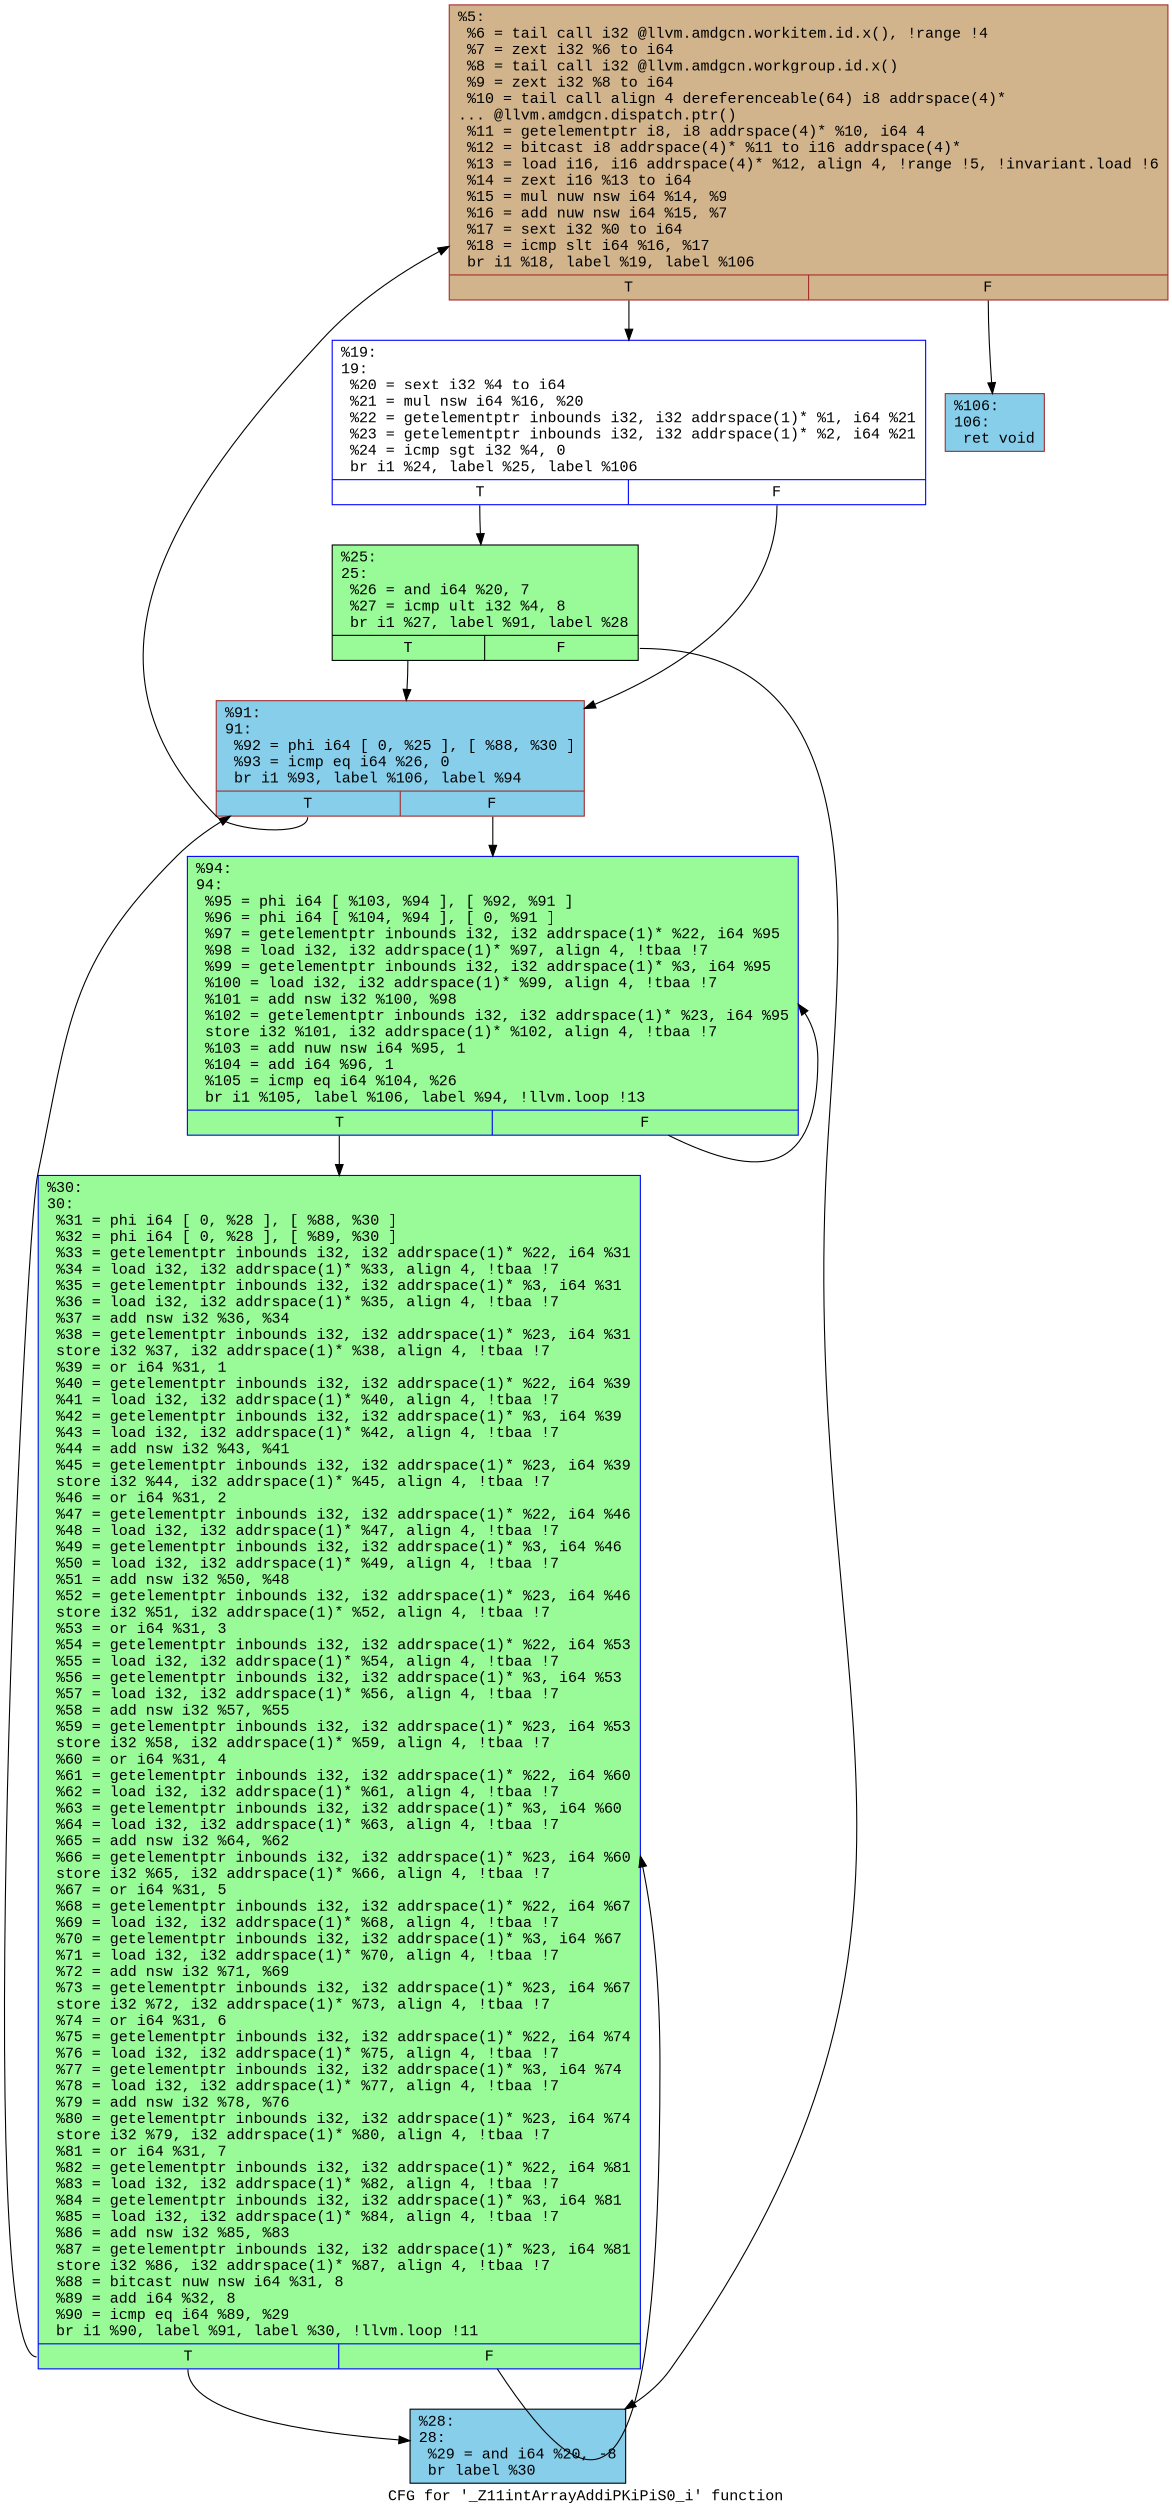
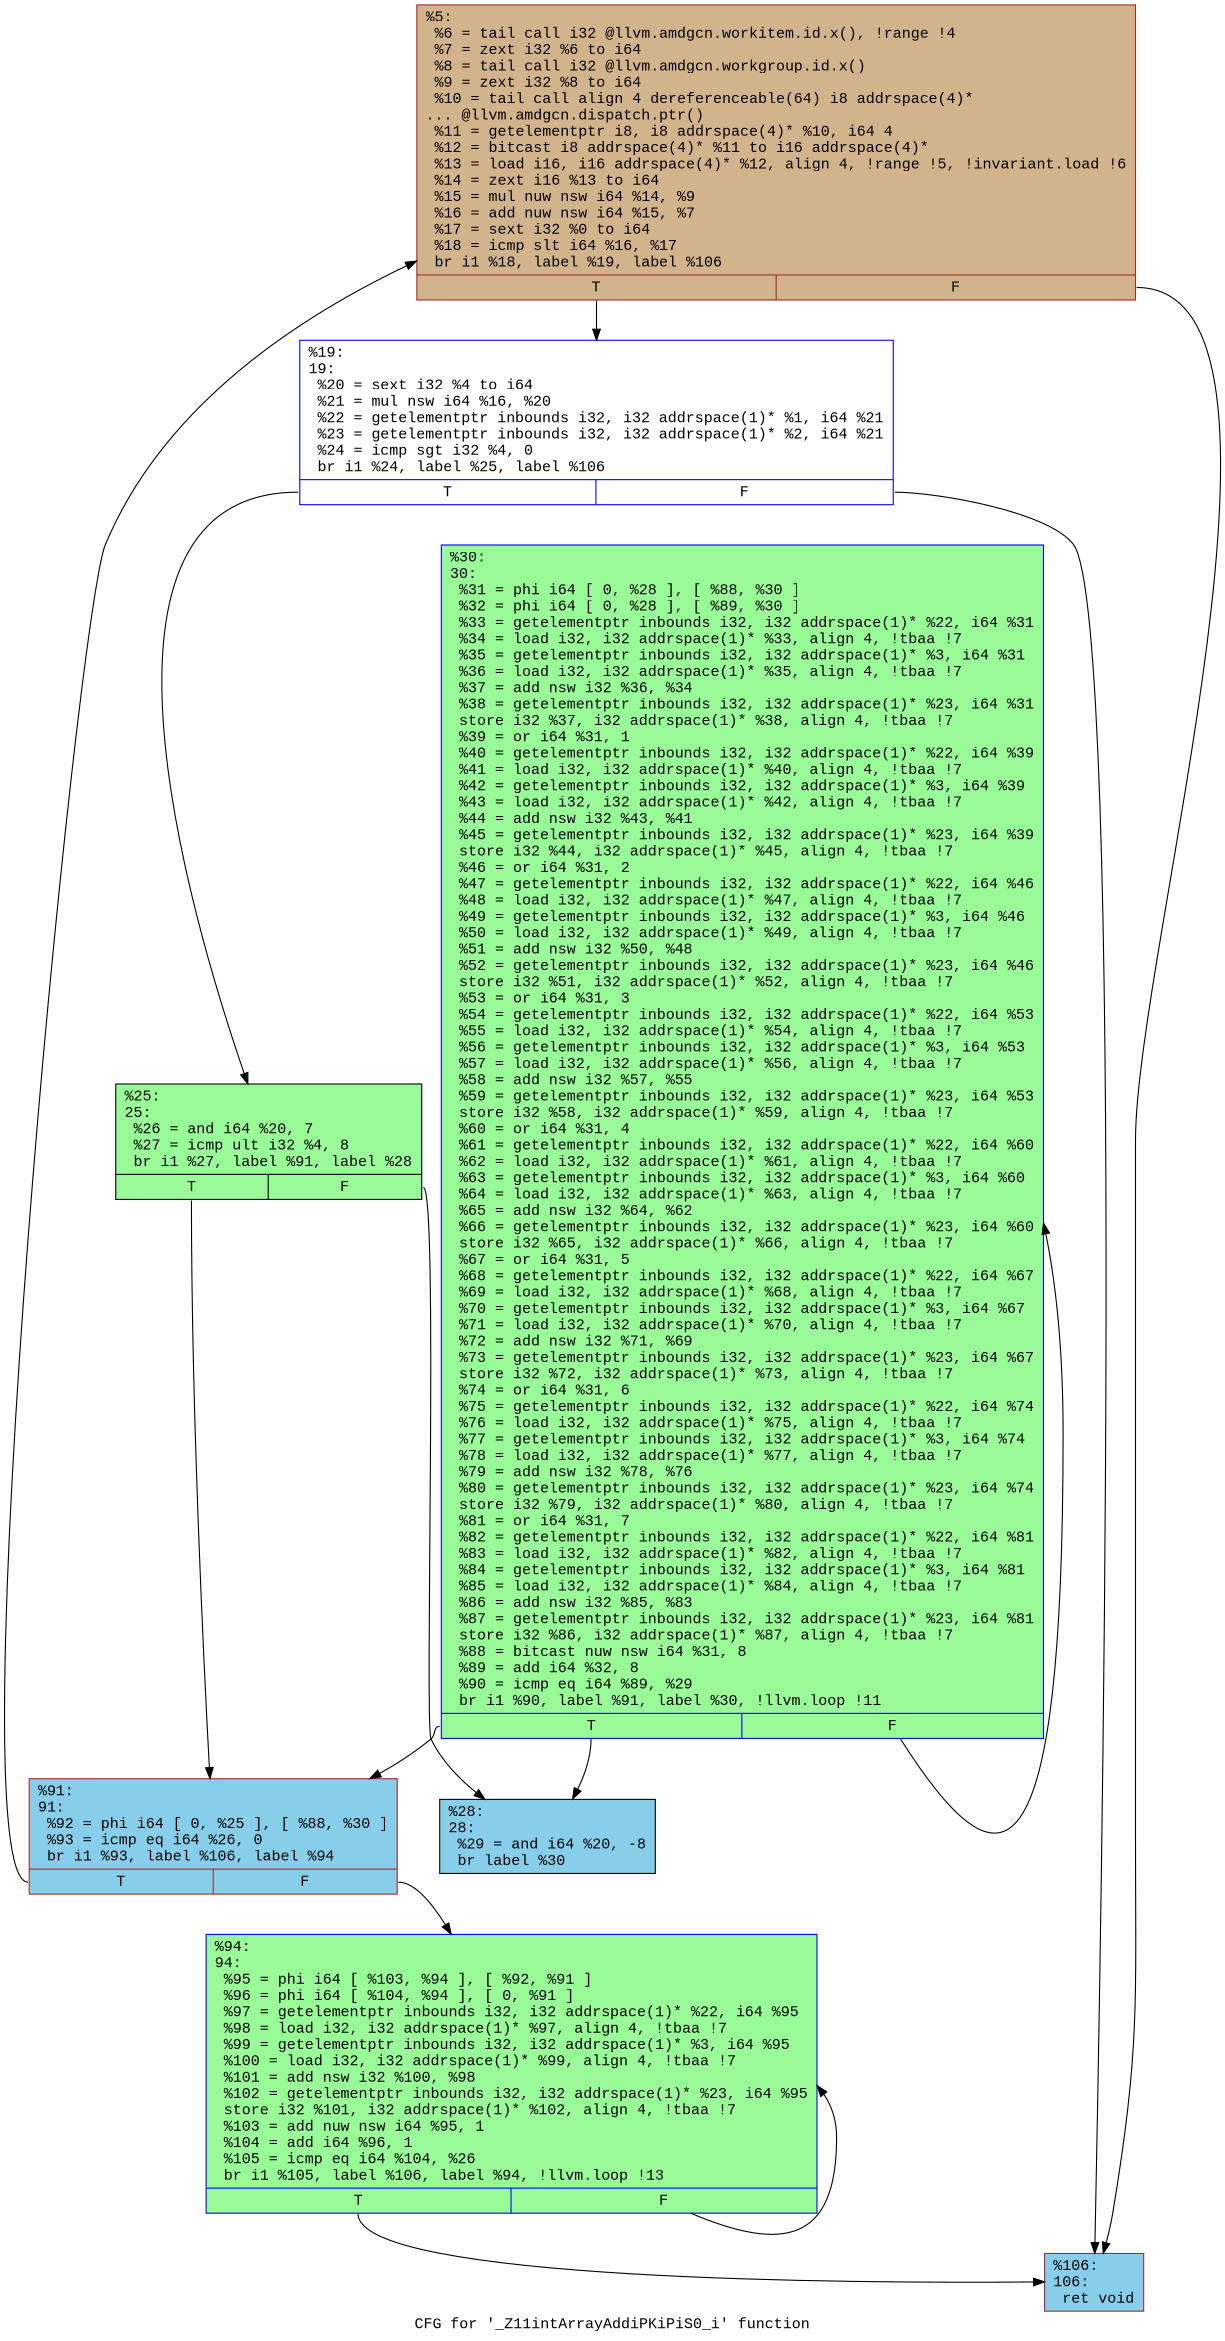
(717, 631) -> (1106, 1298)
(339, 1150) -> (689, 2276)
